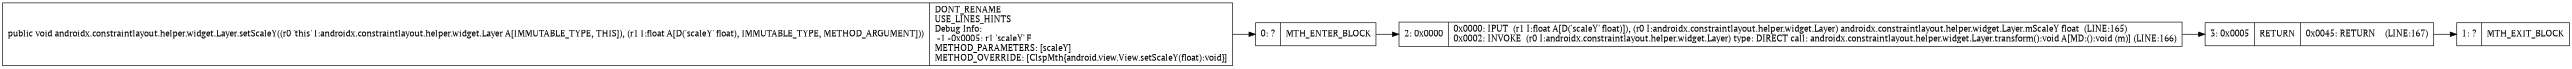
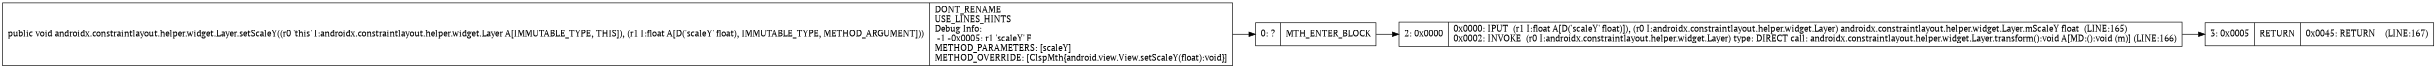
(2513, 34) -> none
